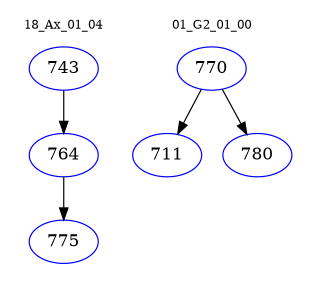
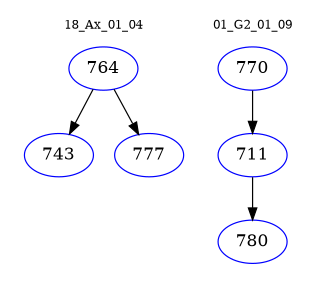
(212, 26) -> (253, 26)
(64, 106) -> (84, 106)
(232, 106) -> (253, 193)
(64, 242) -> (149, 155)
